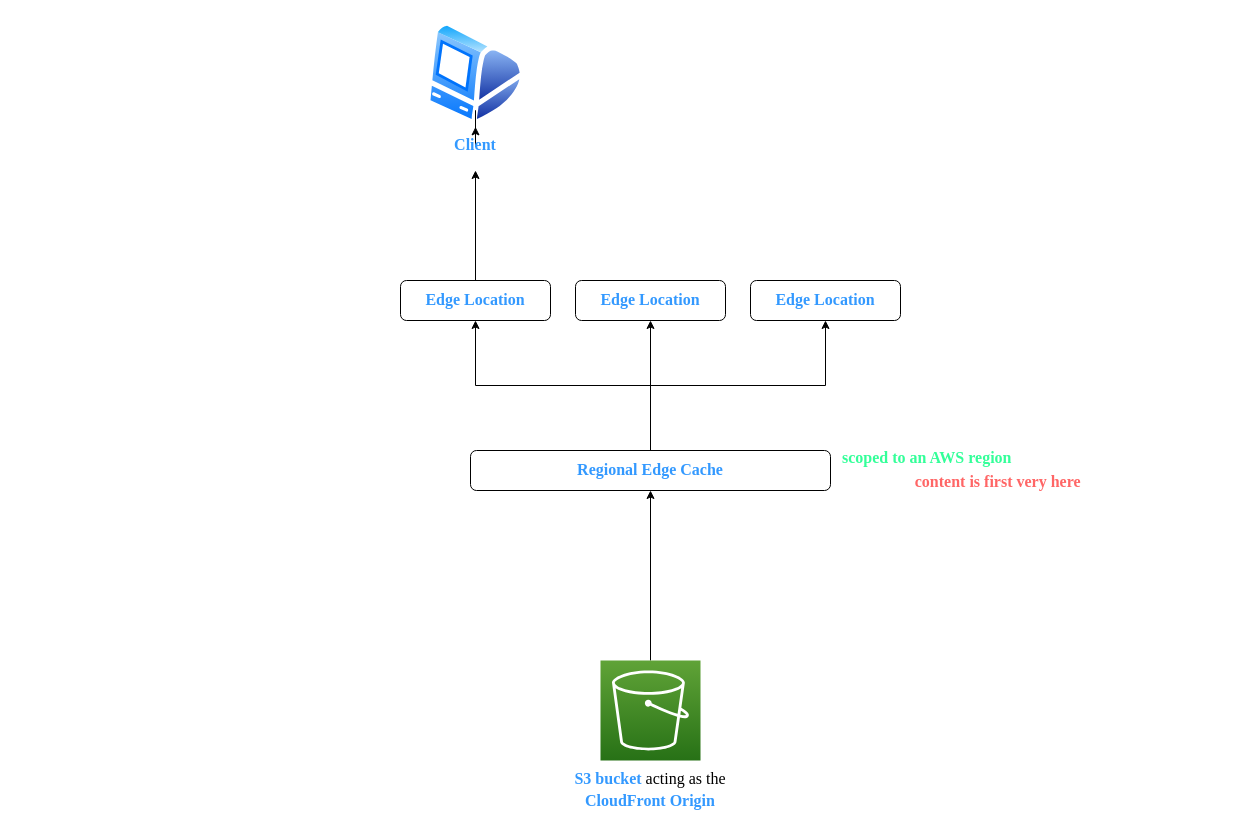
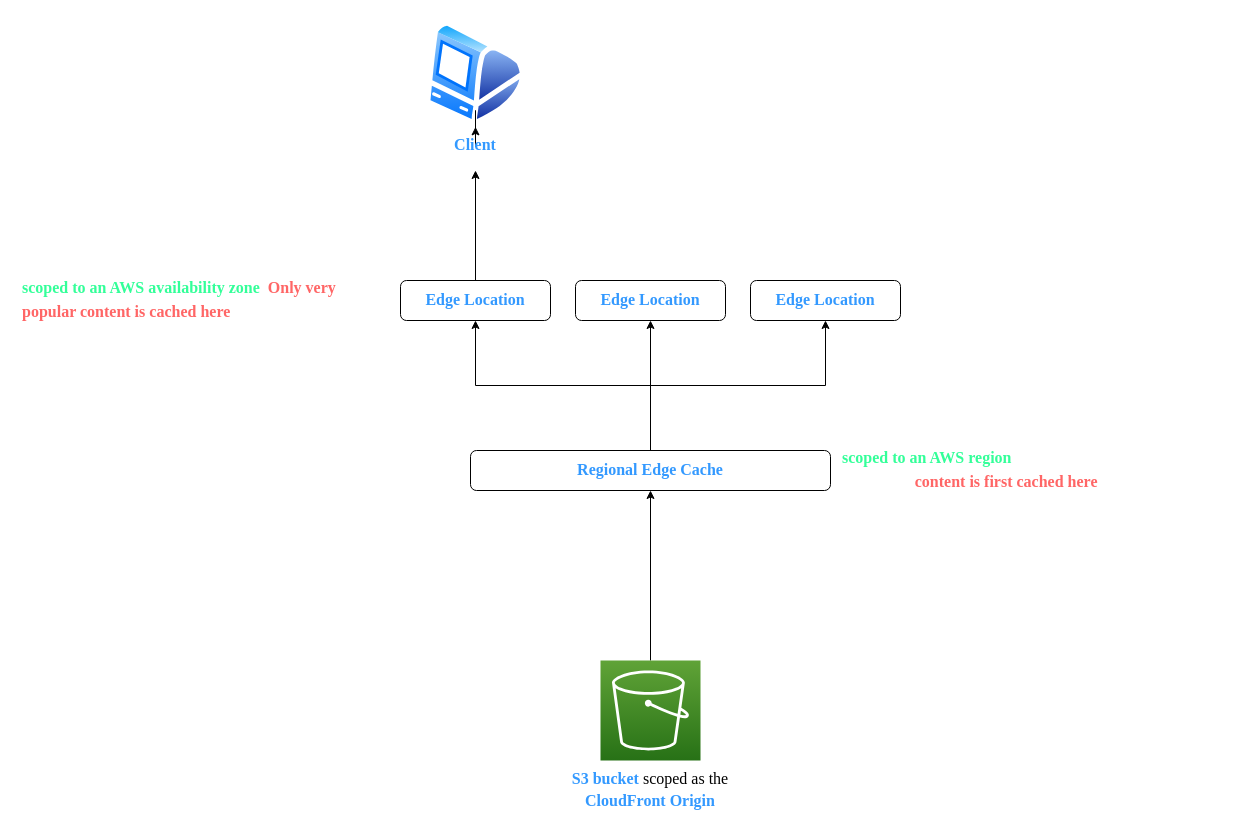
none -> (206, 301)
(1032, 471) -> (1032, 471)
(651, 791) -> (651, 791)
